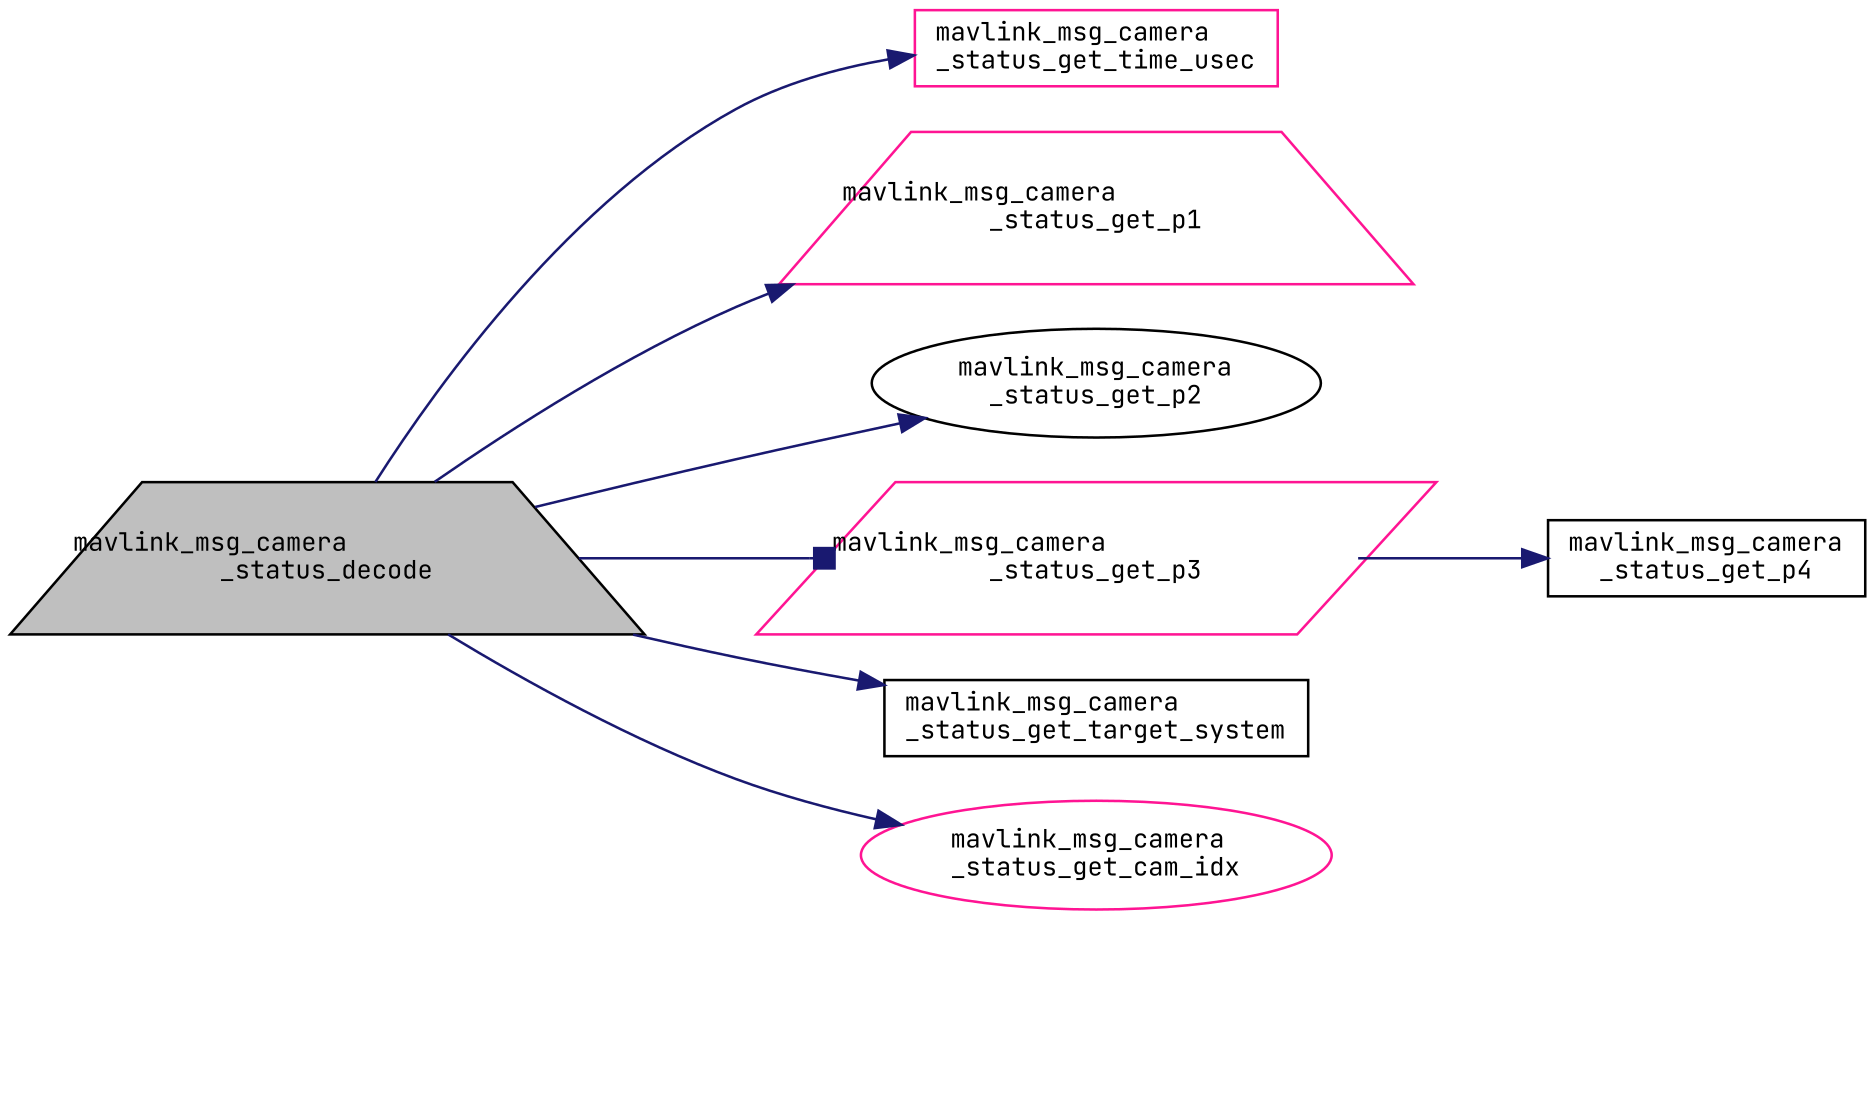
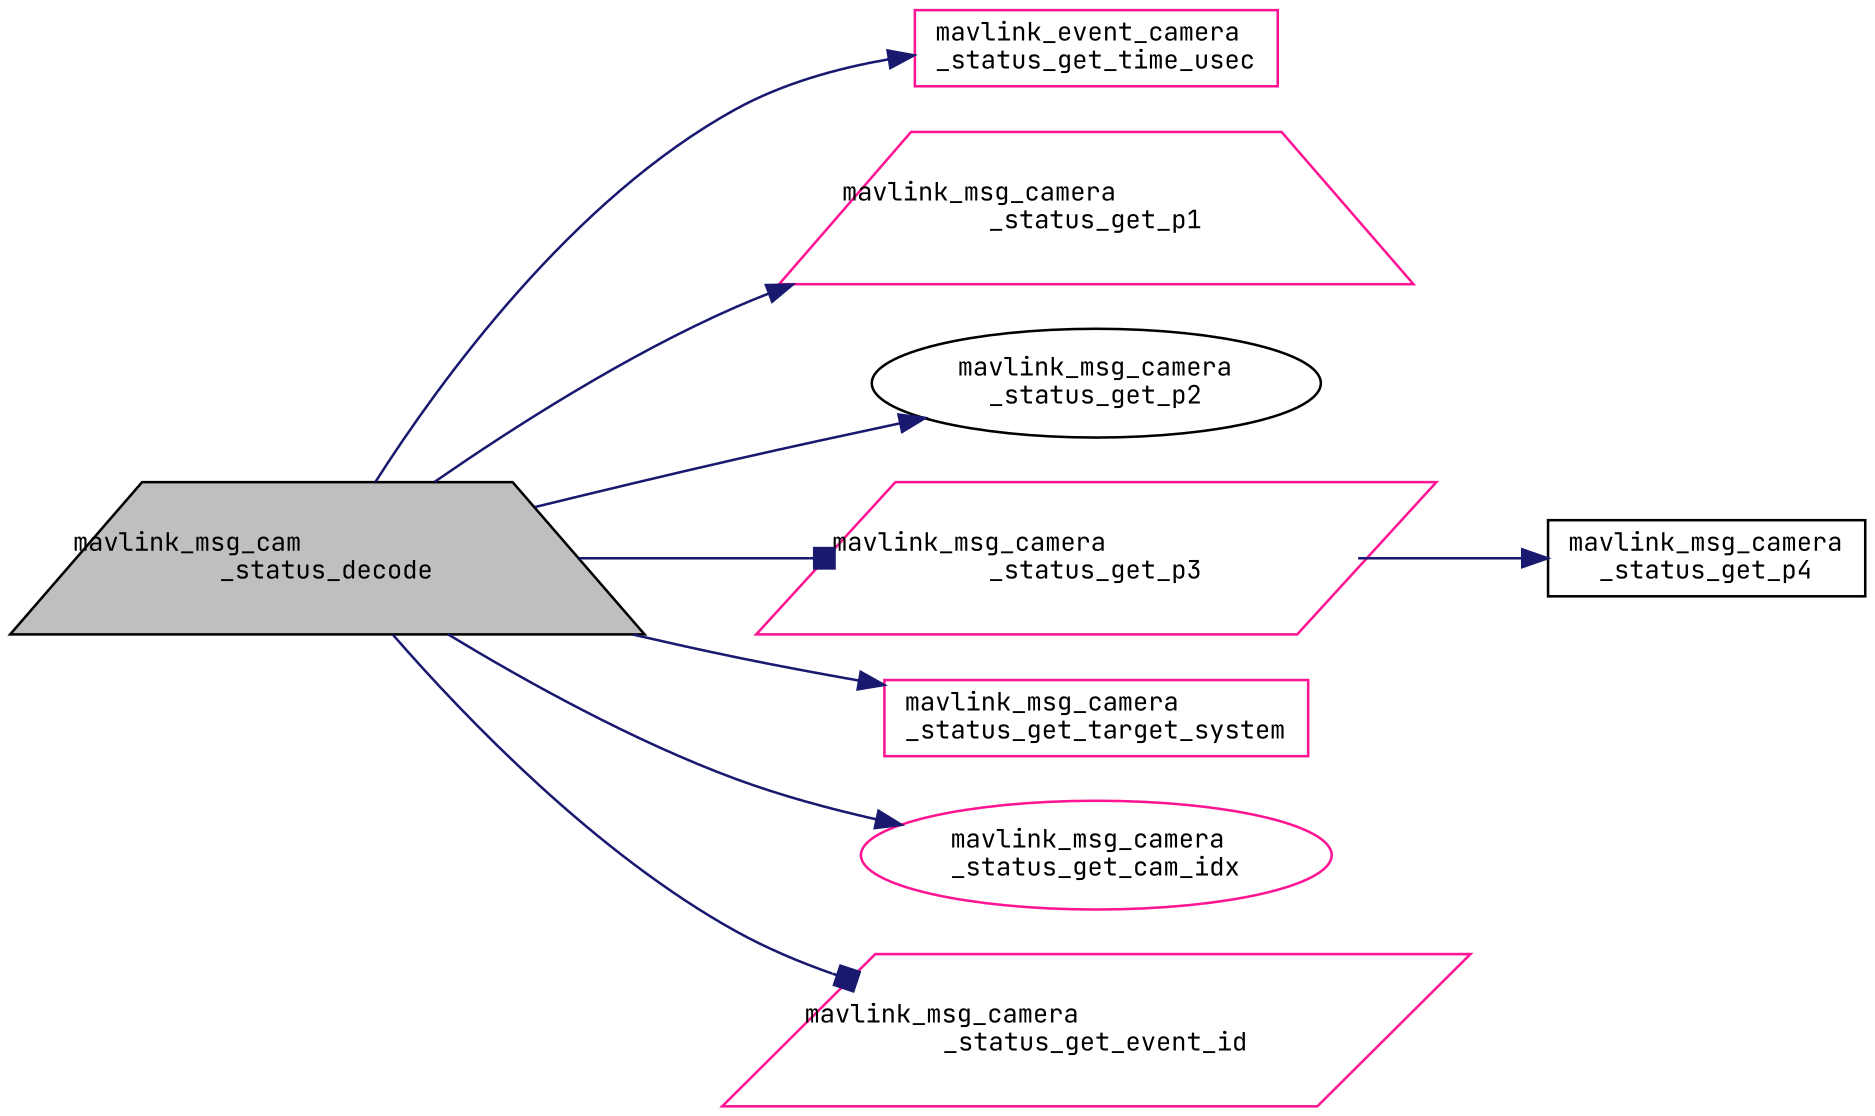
(1096, 48) -> (1096, 48)
(327, 558) -> (327, 558)
(1096, 718) -> (1096, 718)
none -> (1096, 1030)
